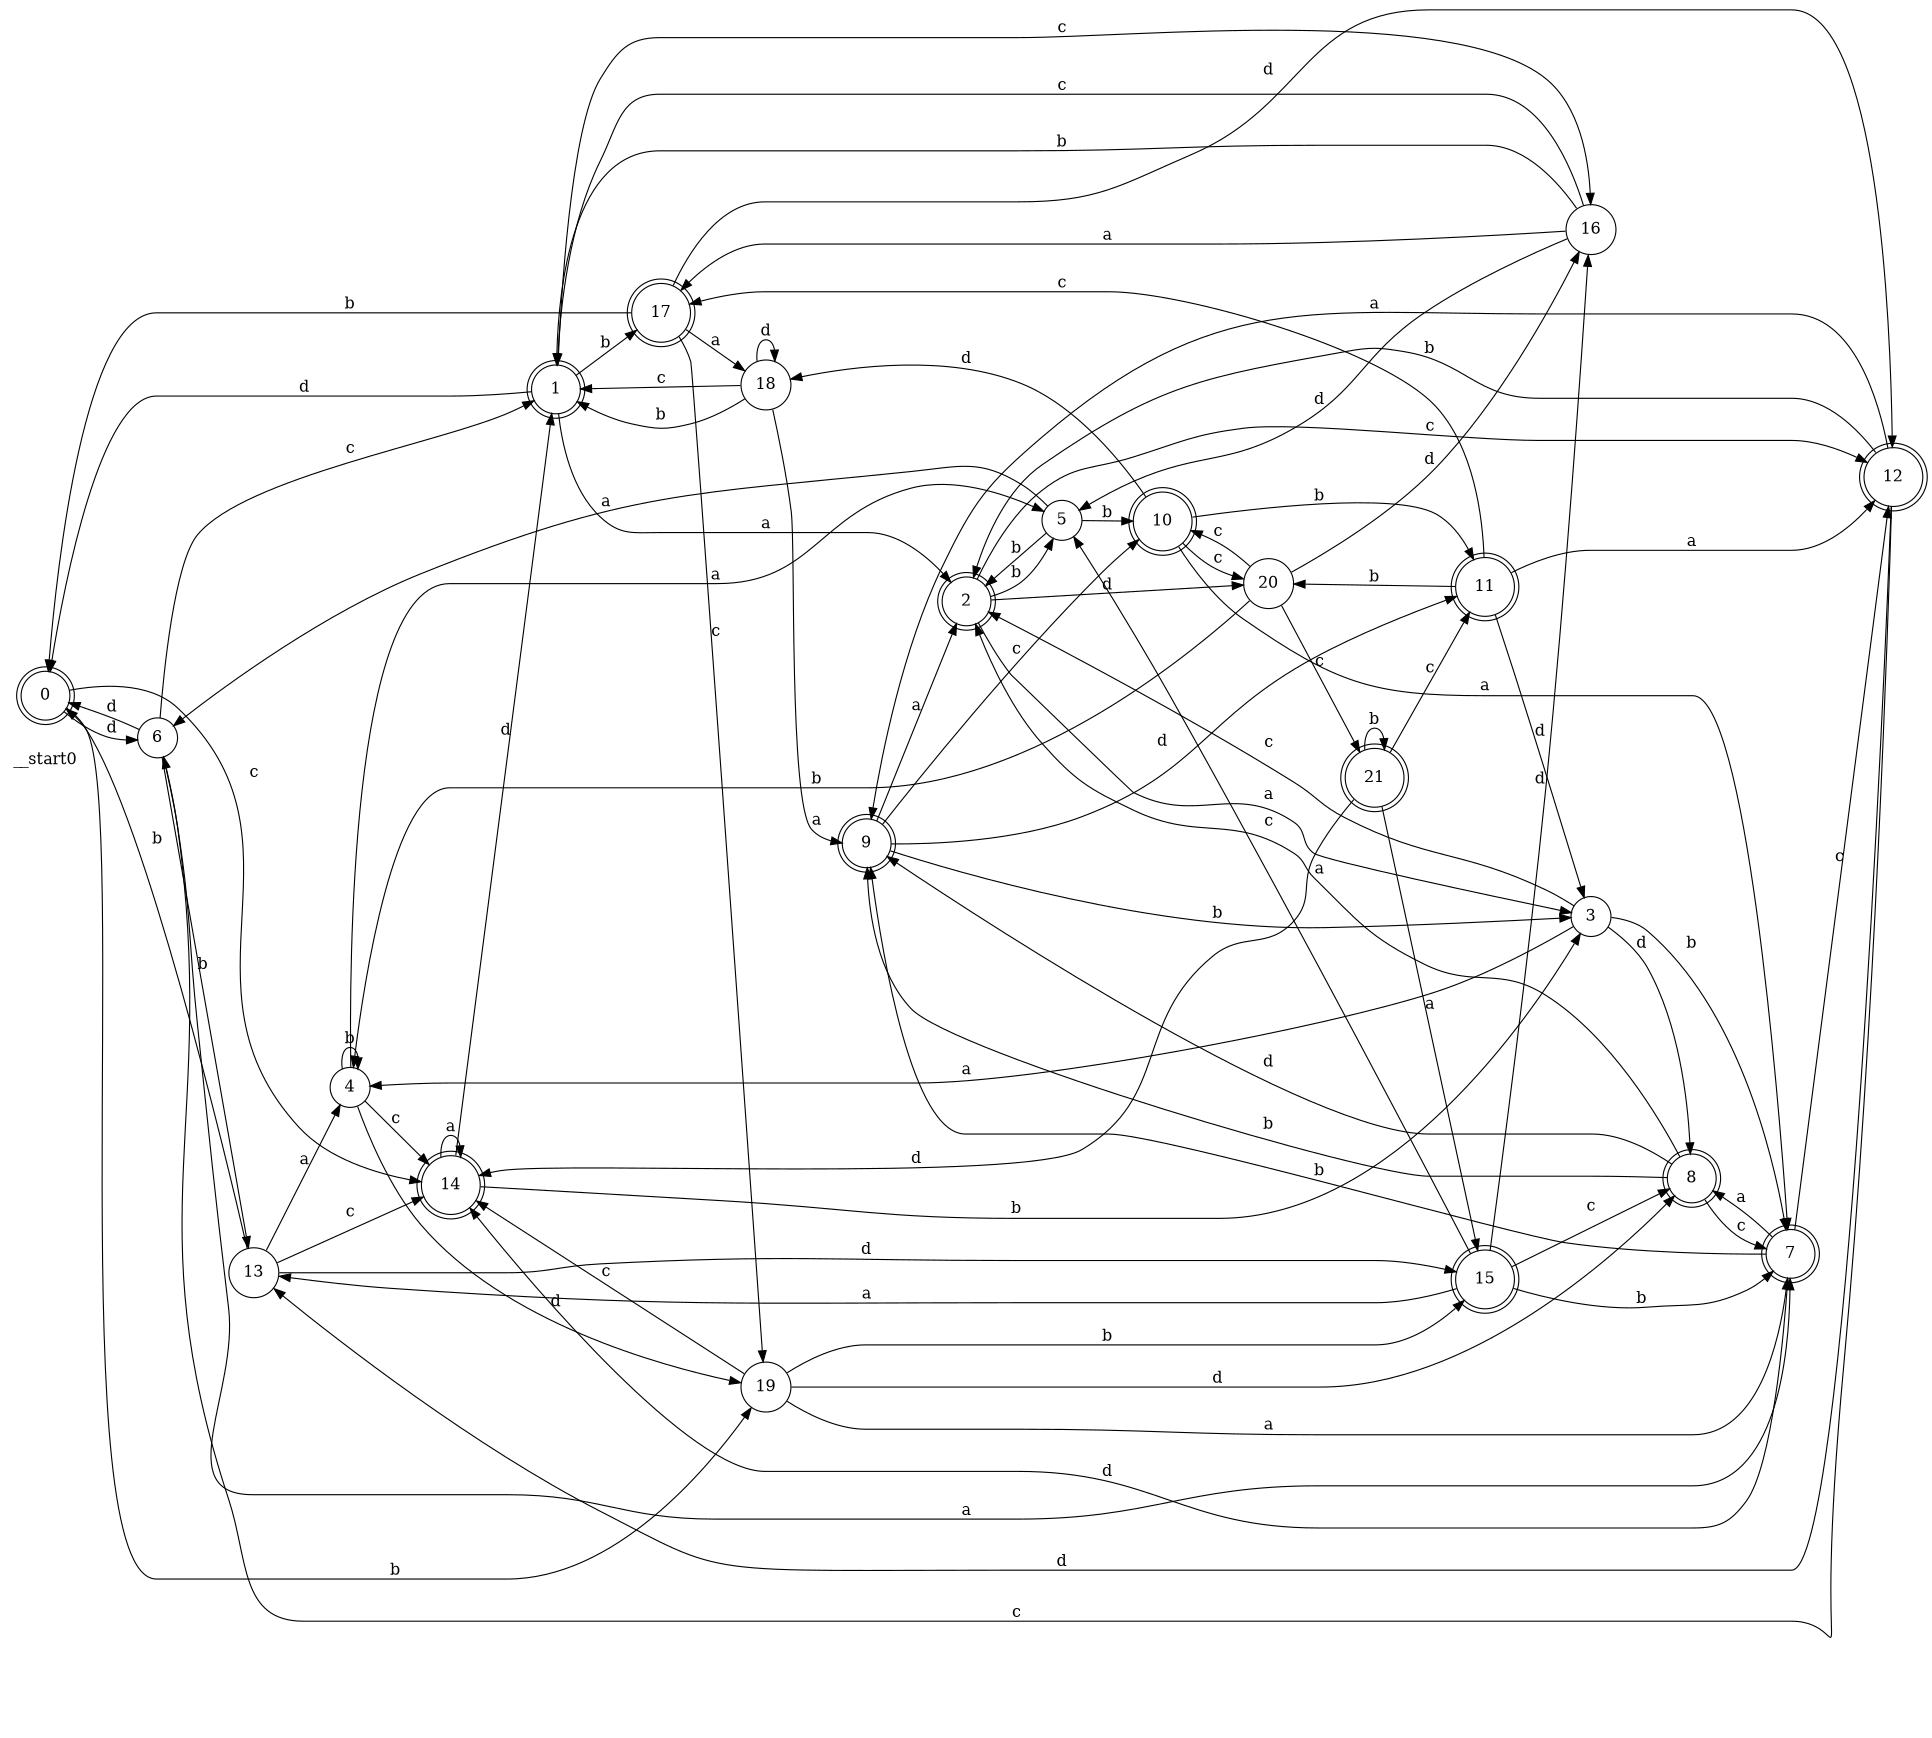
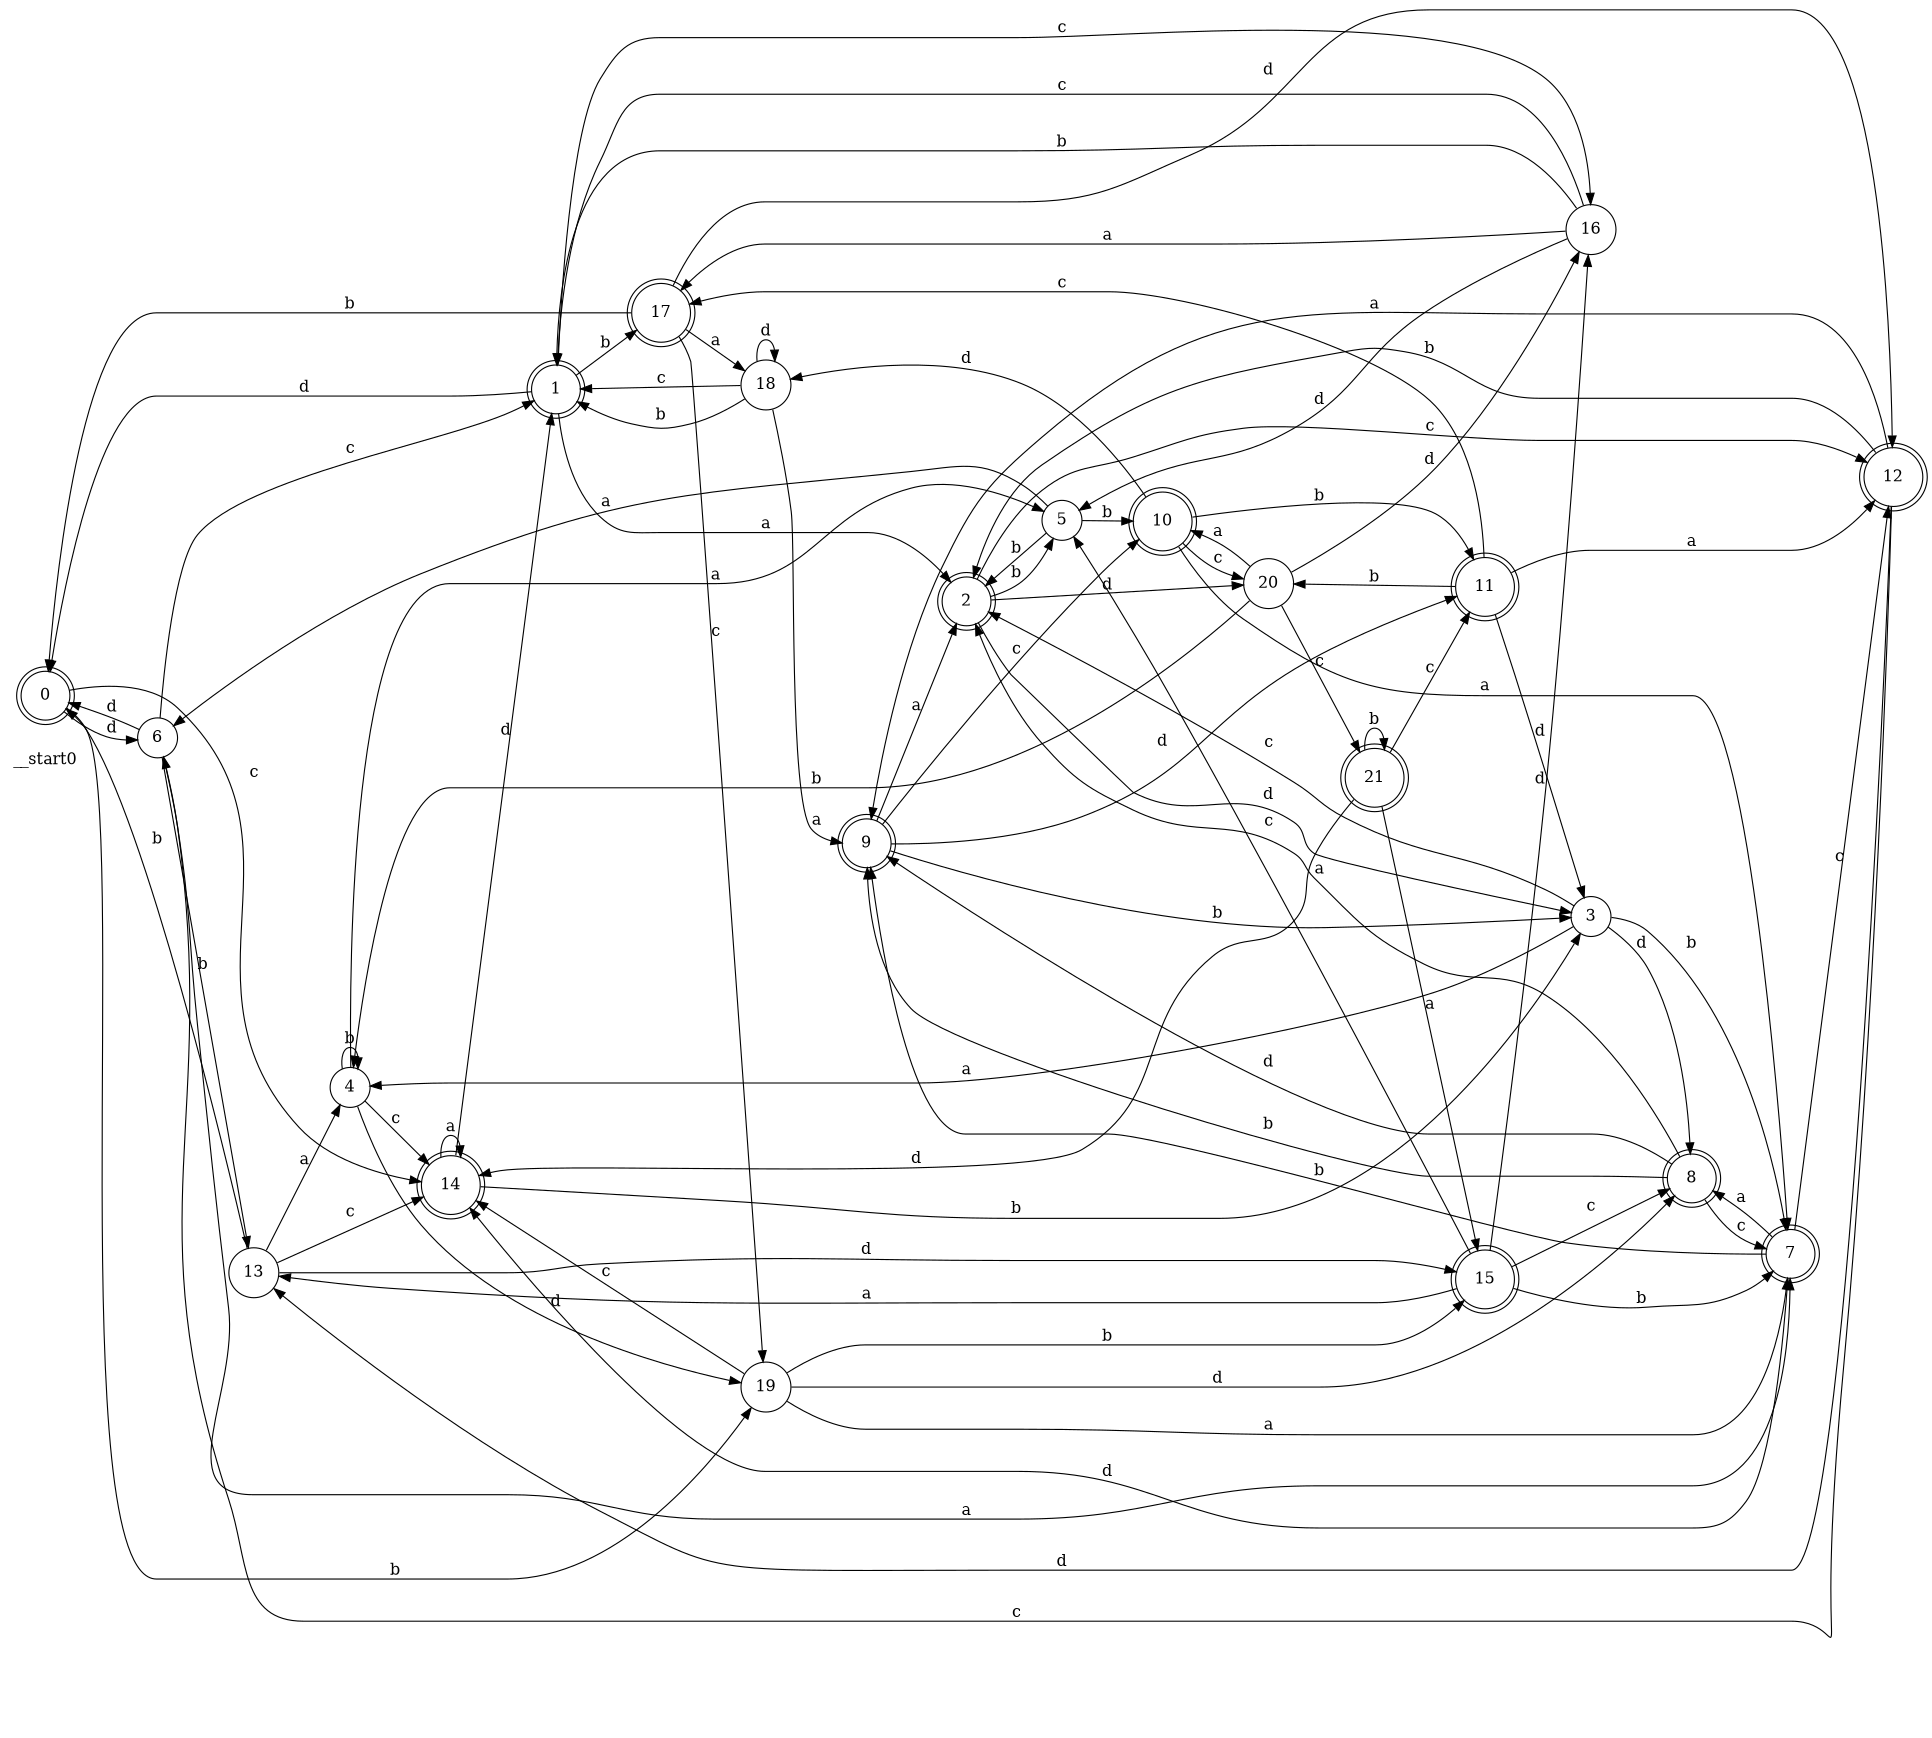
(1218, 532) -> (1218, 532)
(1269, 795) -> (1269, 795)
